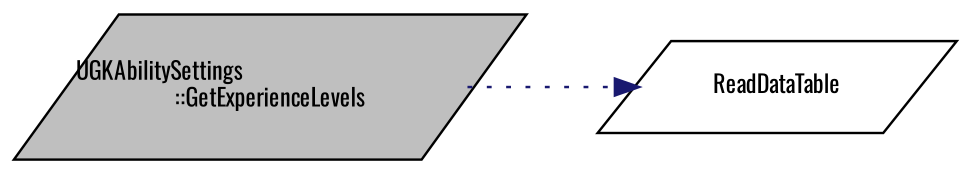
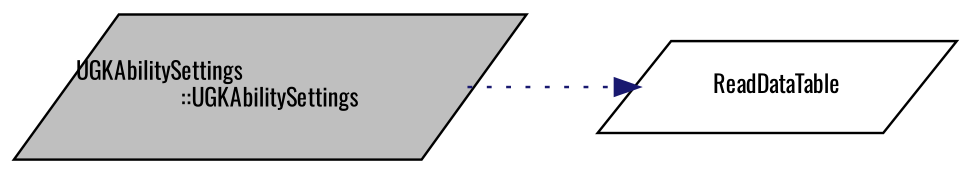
(270, 87) -> (270, 87)
